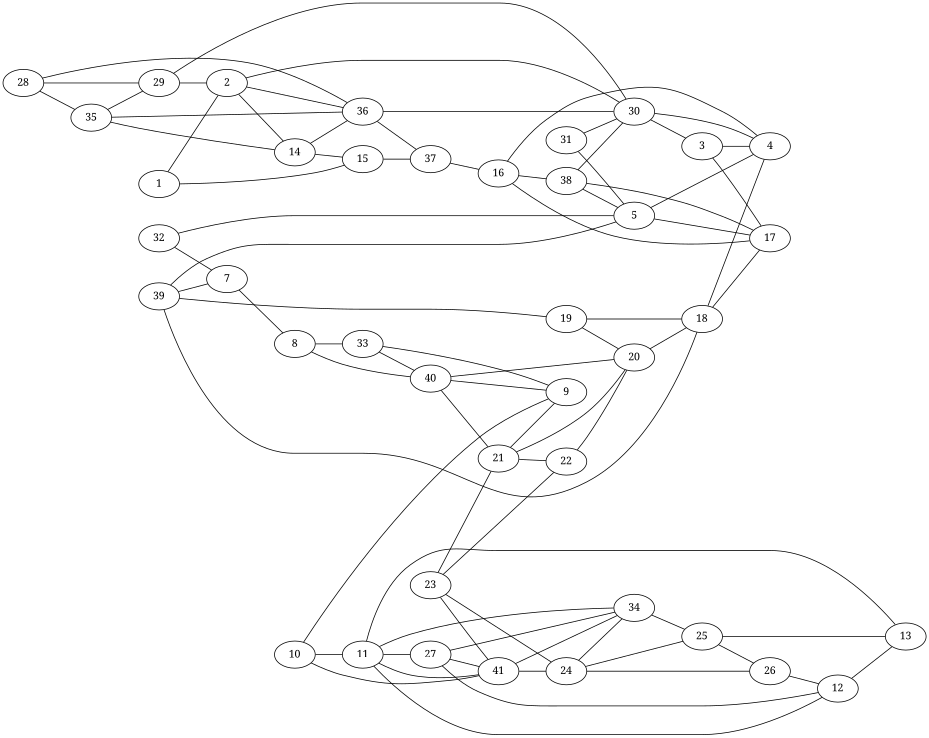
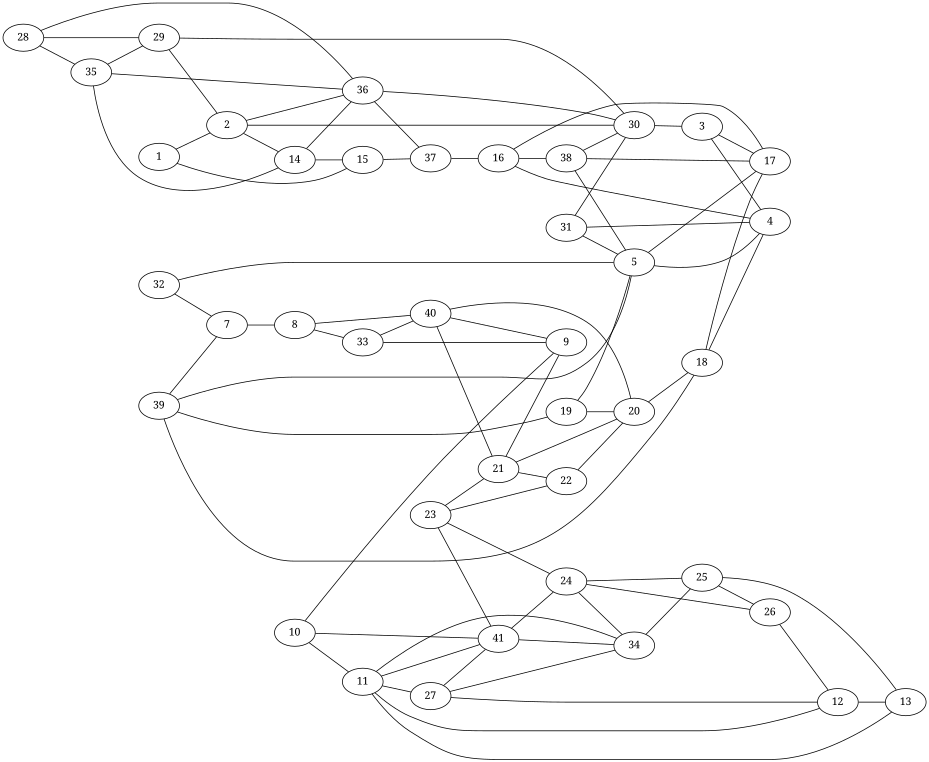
(705, 122) -> (668, 225)
(634, 319) -> (604, 353)
